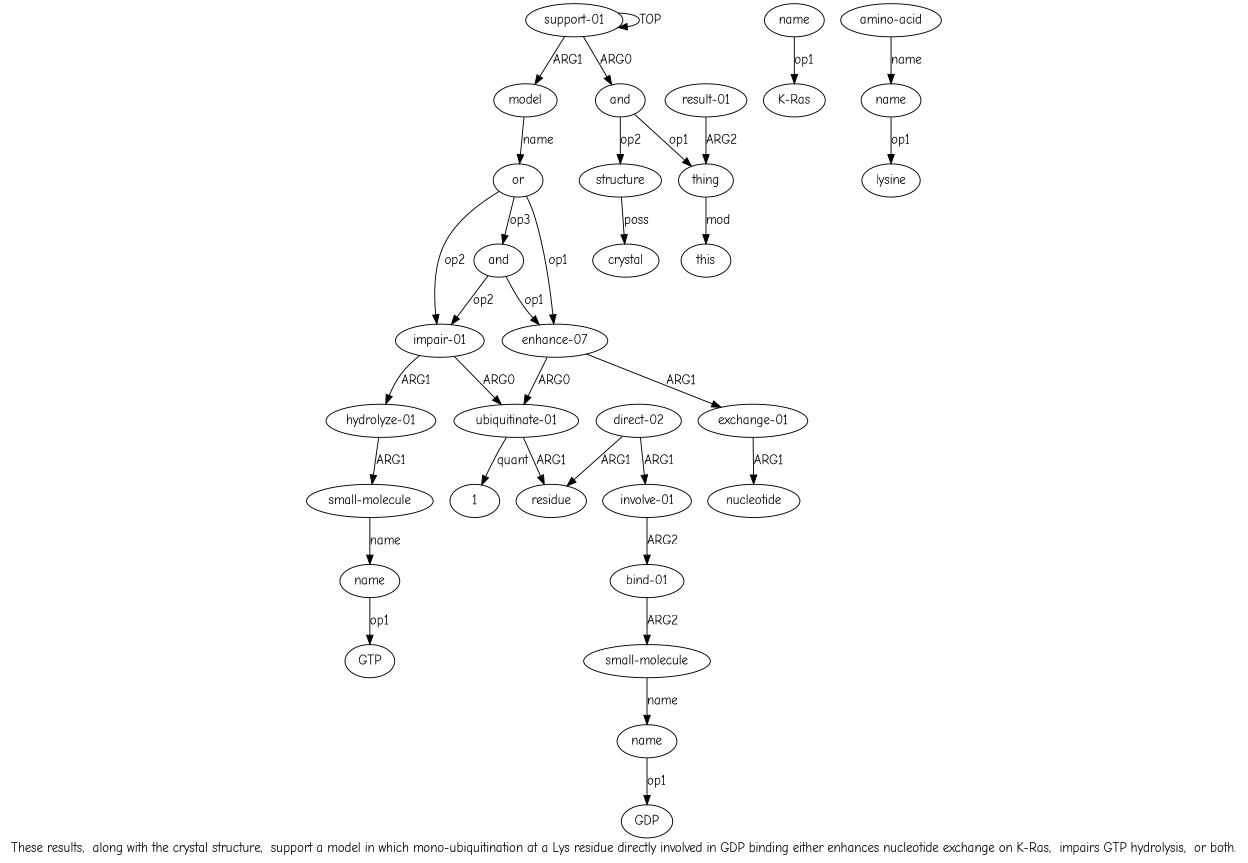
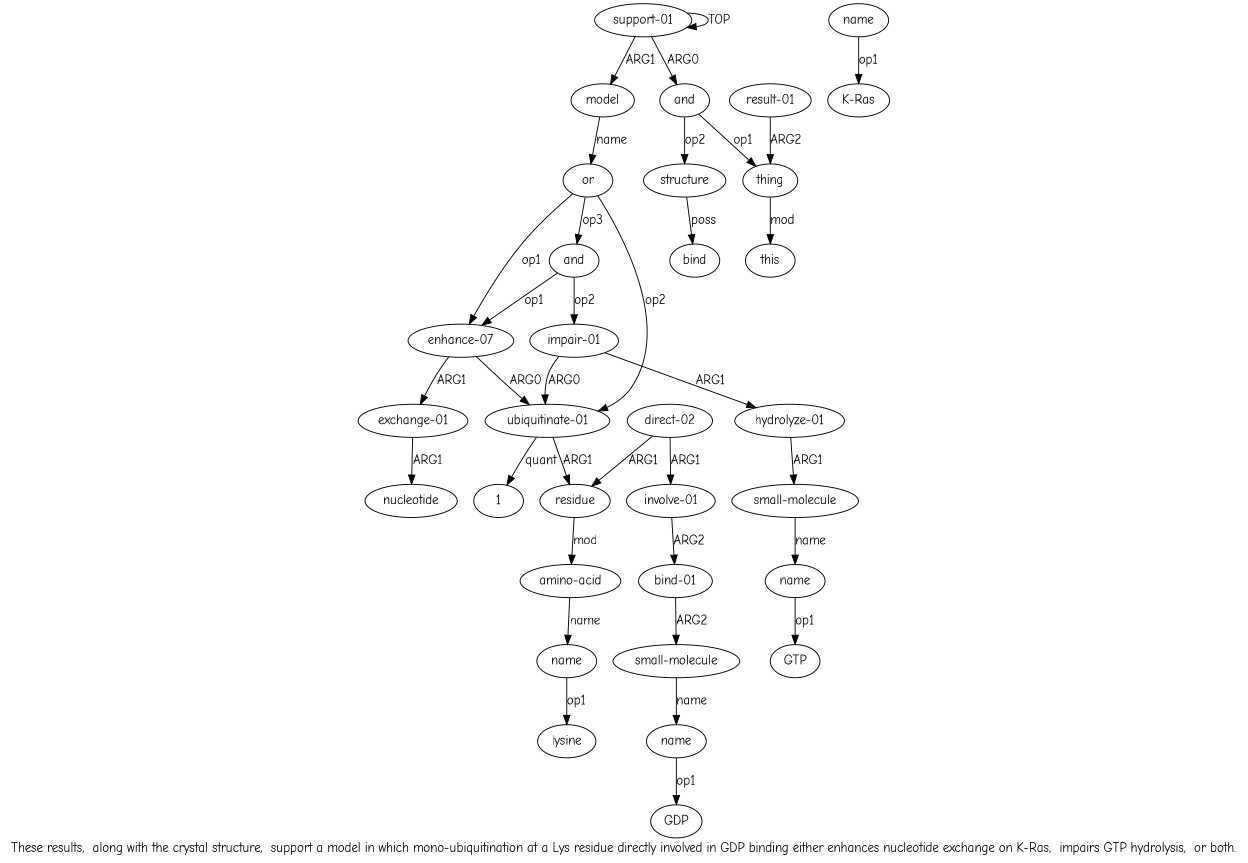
(446, 242) -> (644, 304)
(626, 261) -> (695, 261)
none -> (573, 536)
